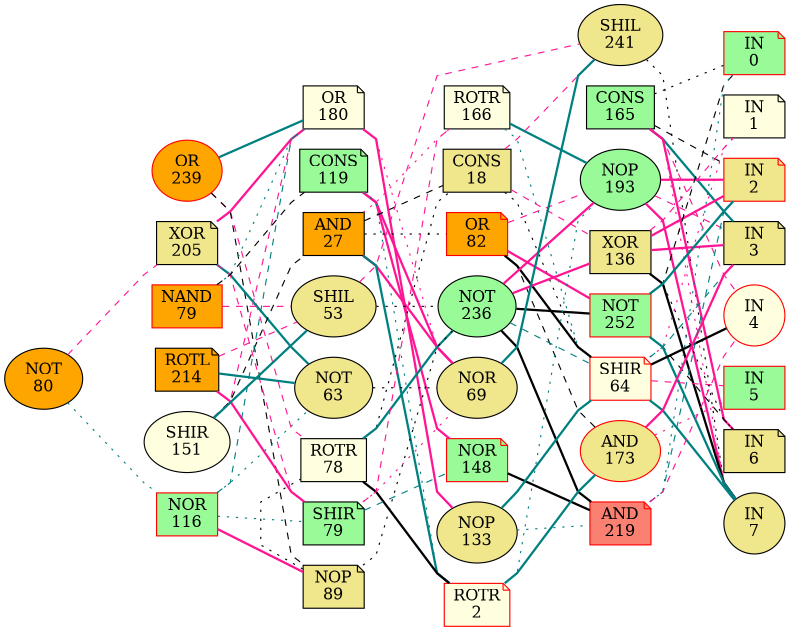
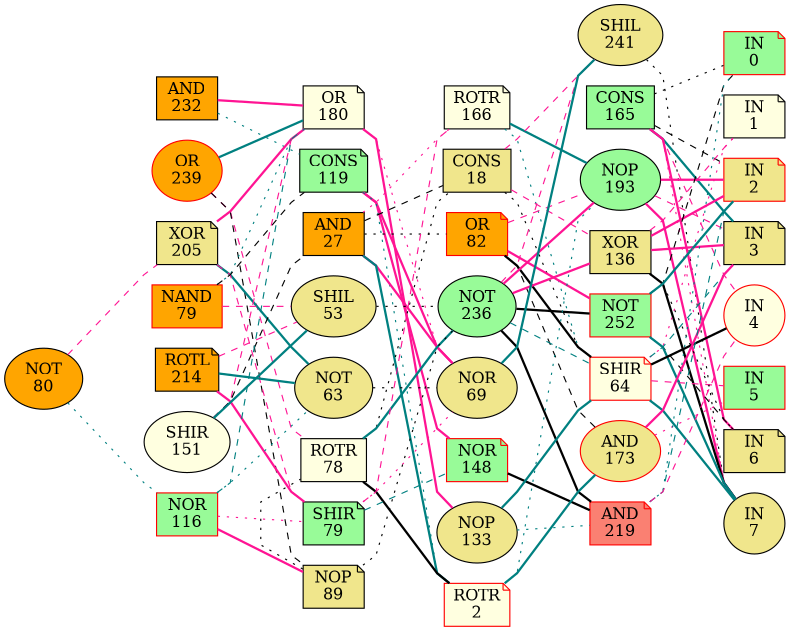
none -> (187, 98)
(425, 112) -> (548, 171)
(252, 518) -> (252, 518)
